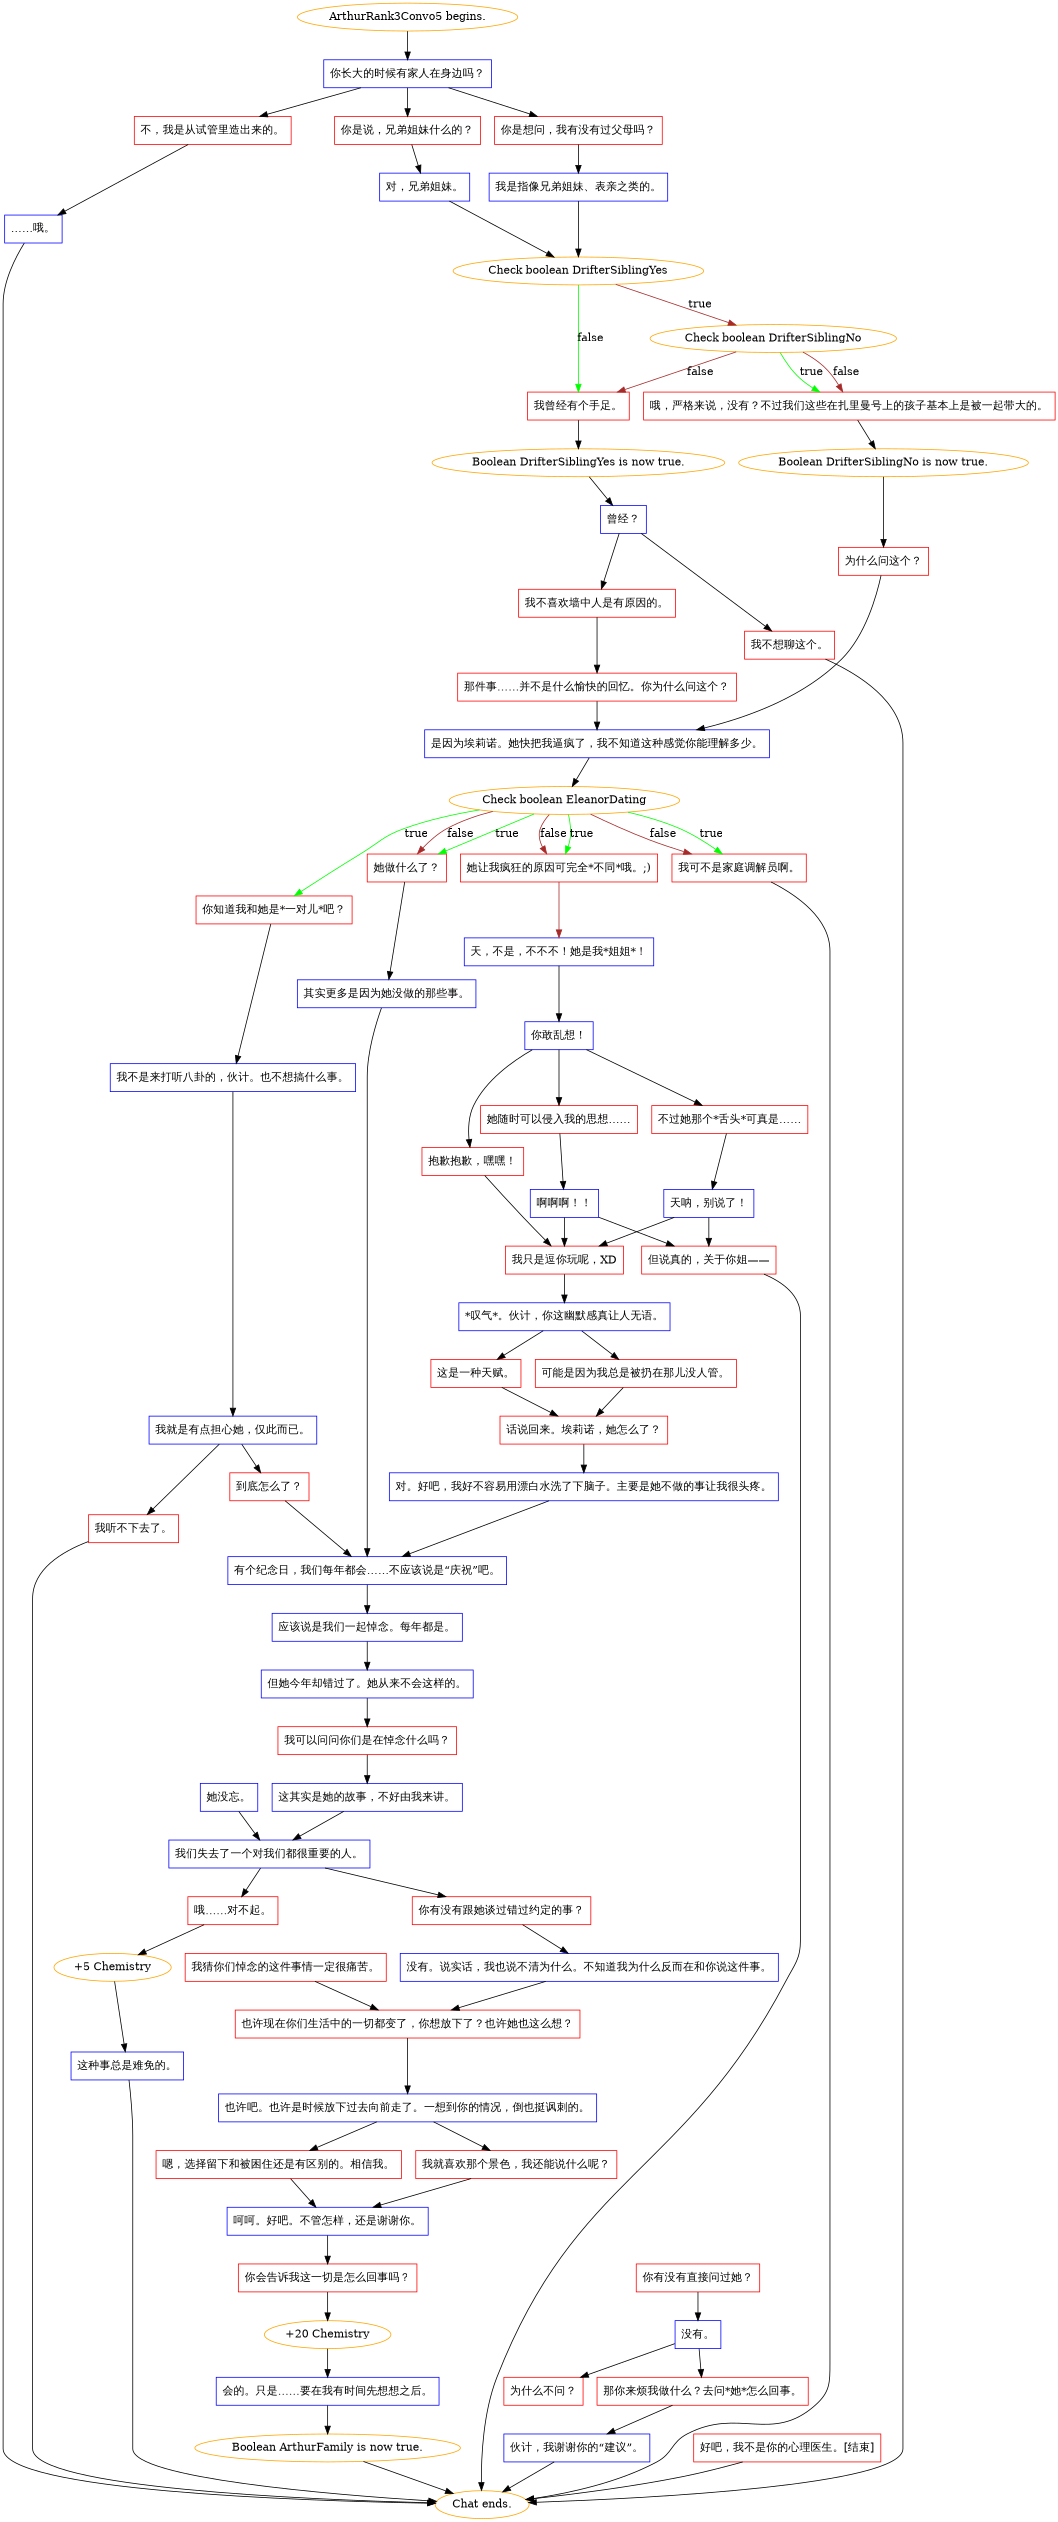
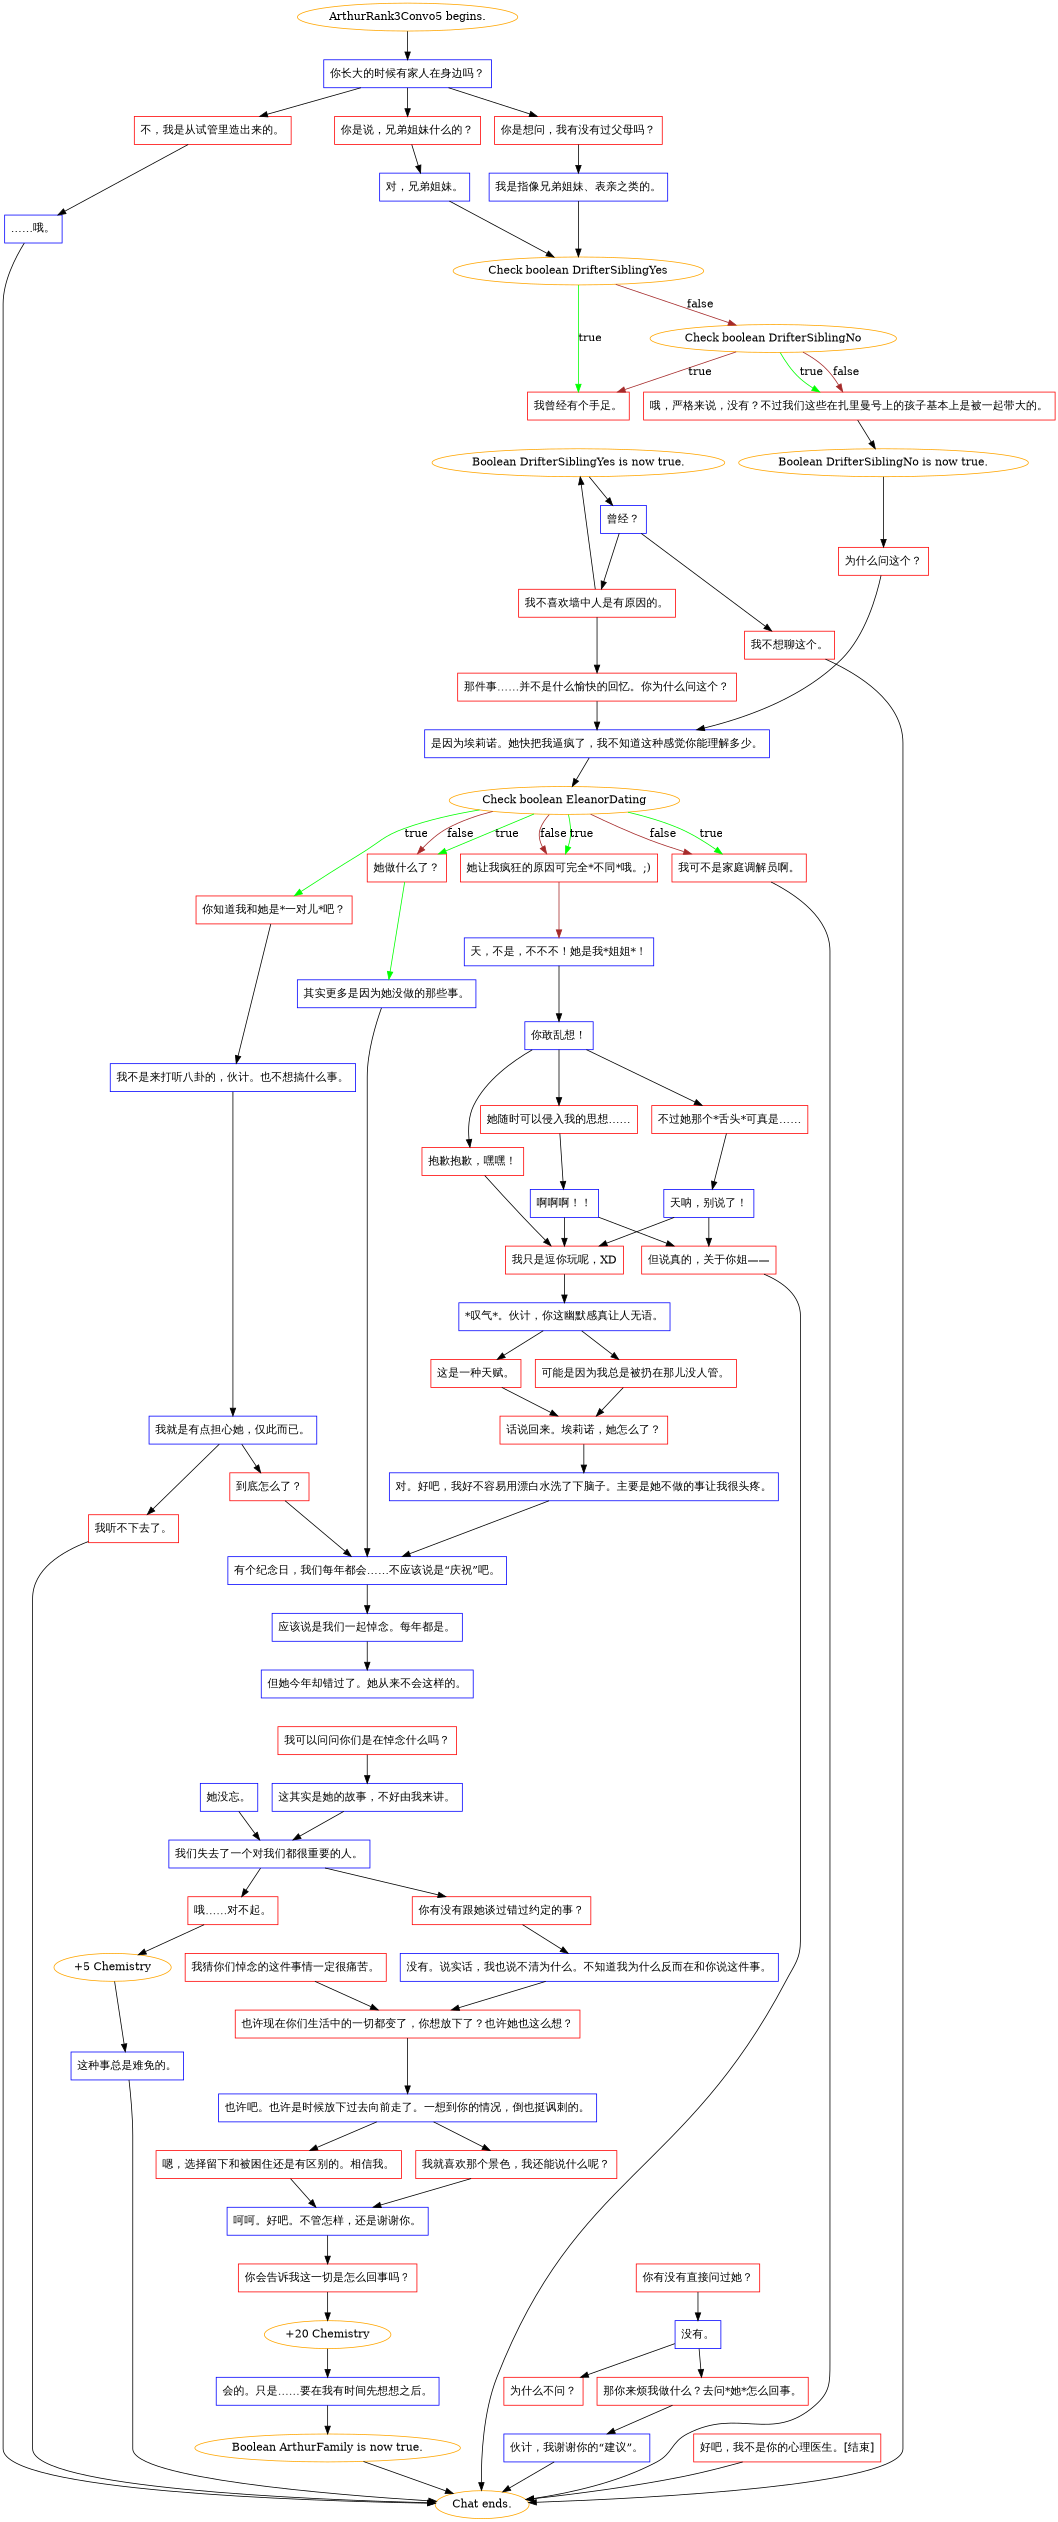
(700, 305) -> (700, 305)
(590, 339) -> (590, 339)
(700, 372) -> (700, 372)
(578, 431) -> (588, 537)
(397, 927) -> (397, 927)
(367, 1708) -> none
